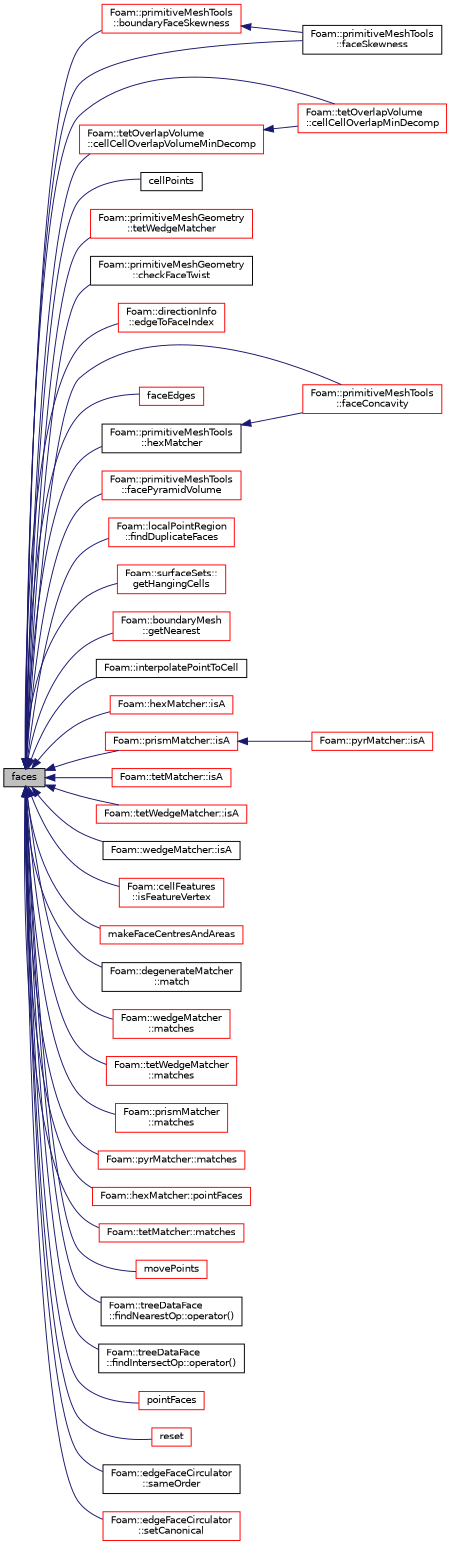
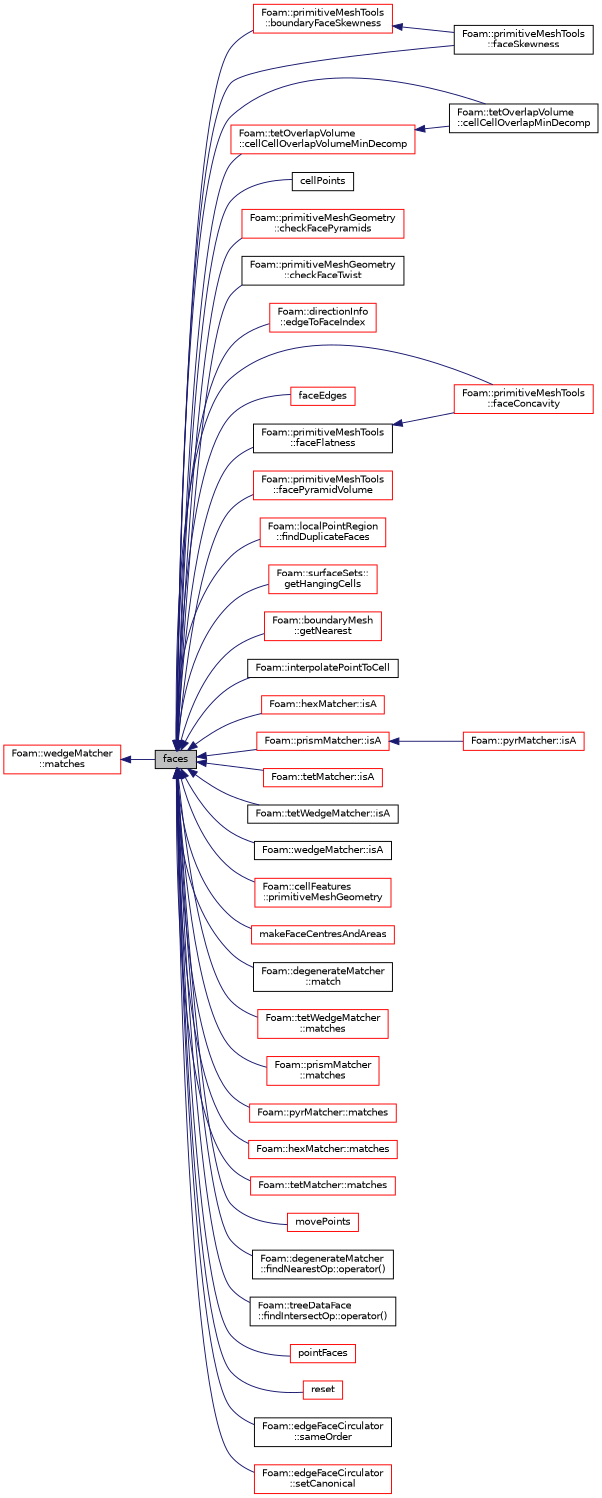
(372, 118) -> (524, 118)
(172, 224) -> (323, 224)
(172, 438) -> (323, 438)
(172, 814) -> (323, 814)
(172, 893) -> (323, 893)
(48, 920) -> (143, 759)
(172, 1196) -> (323, 1150)
(172, 1311) -> (323, 1265)
